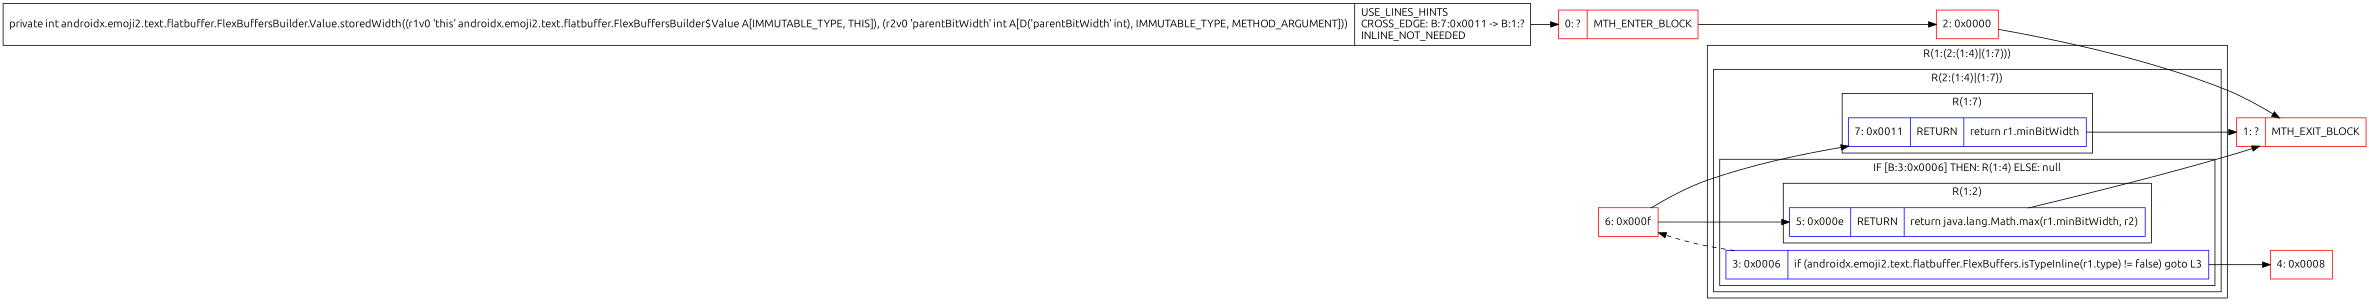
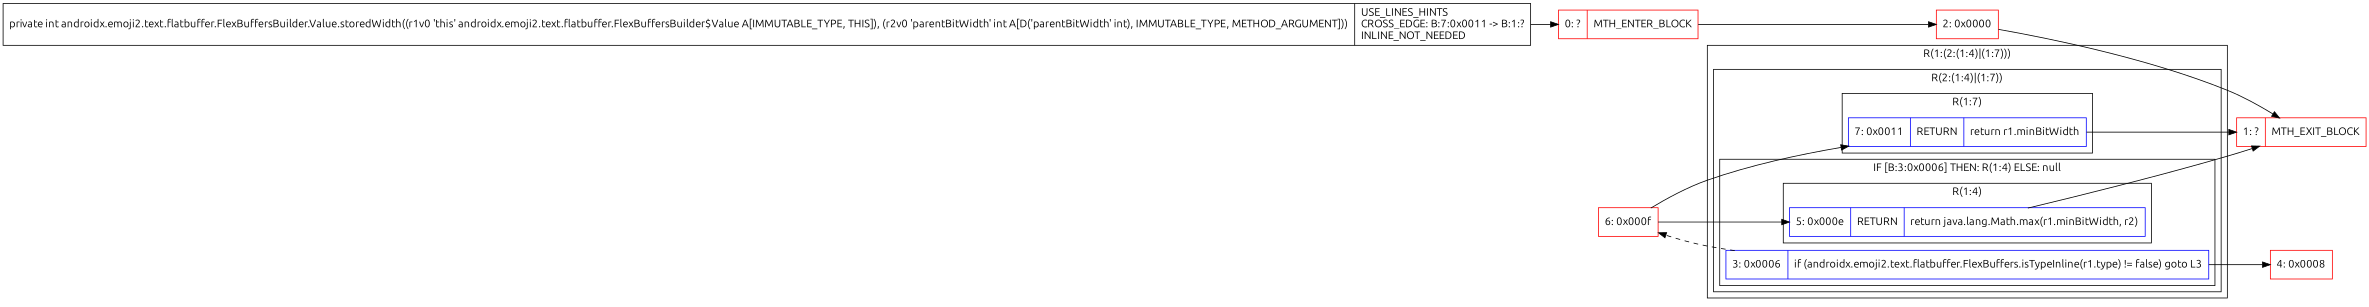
(1967, 192) -> (1967, 192)
